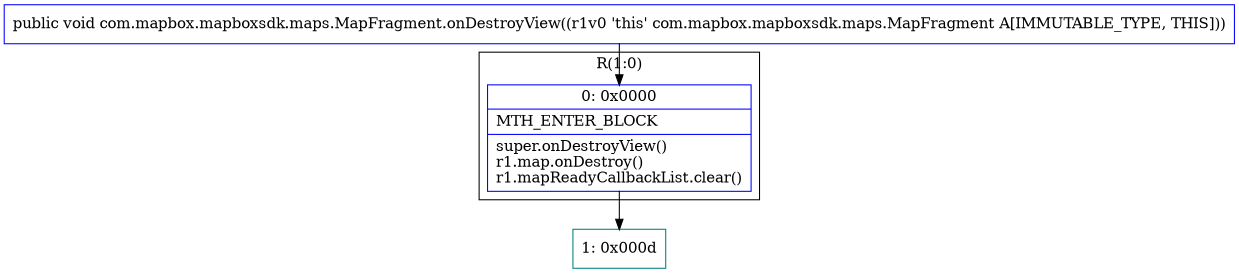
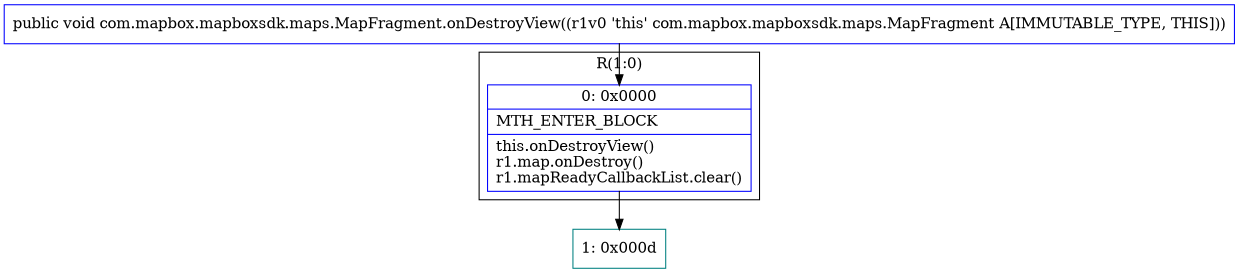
(582, 147) -> (576, 147)
